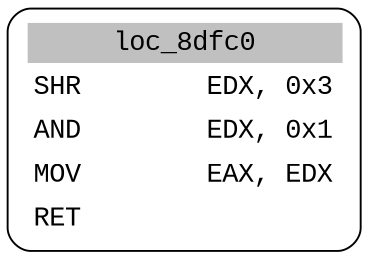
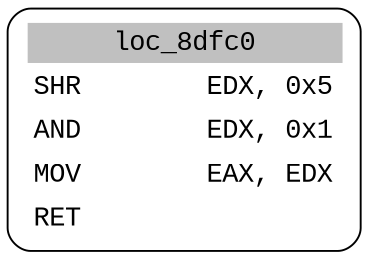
(183, 86) -> (183, 86)
